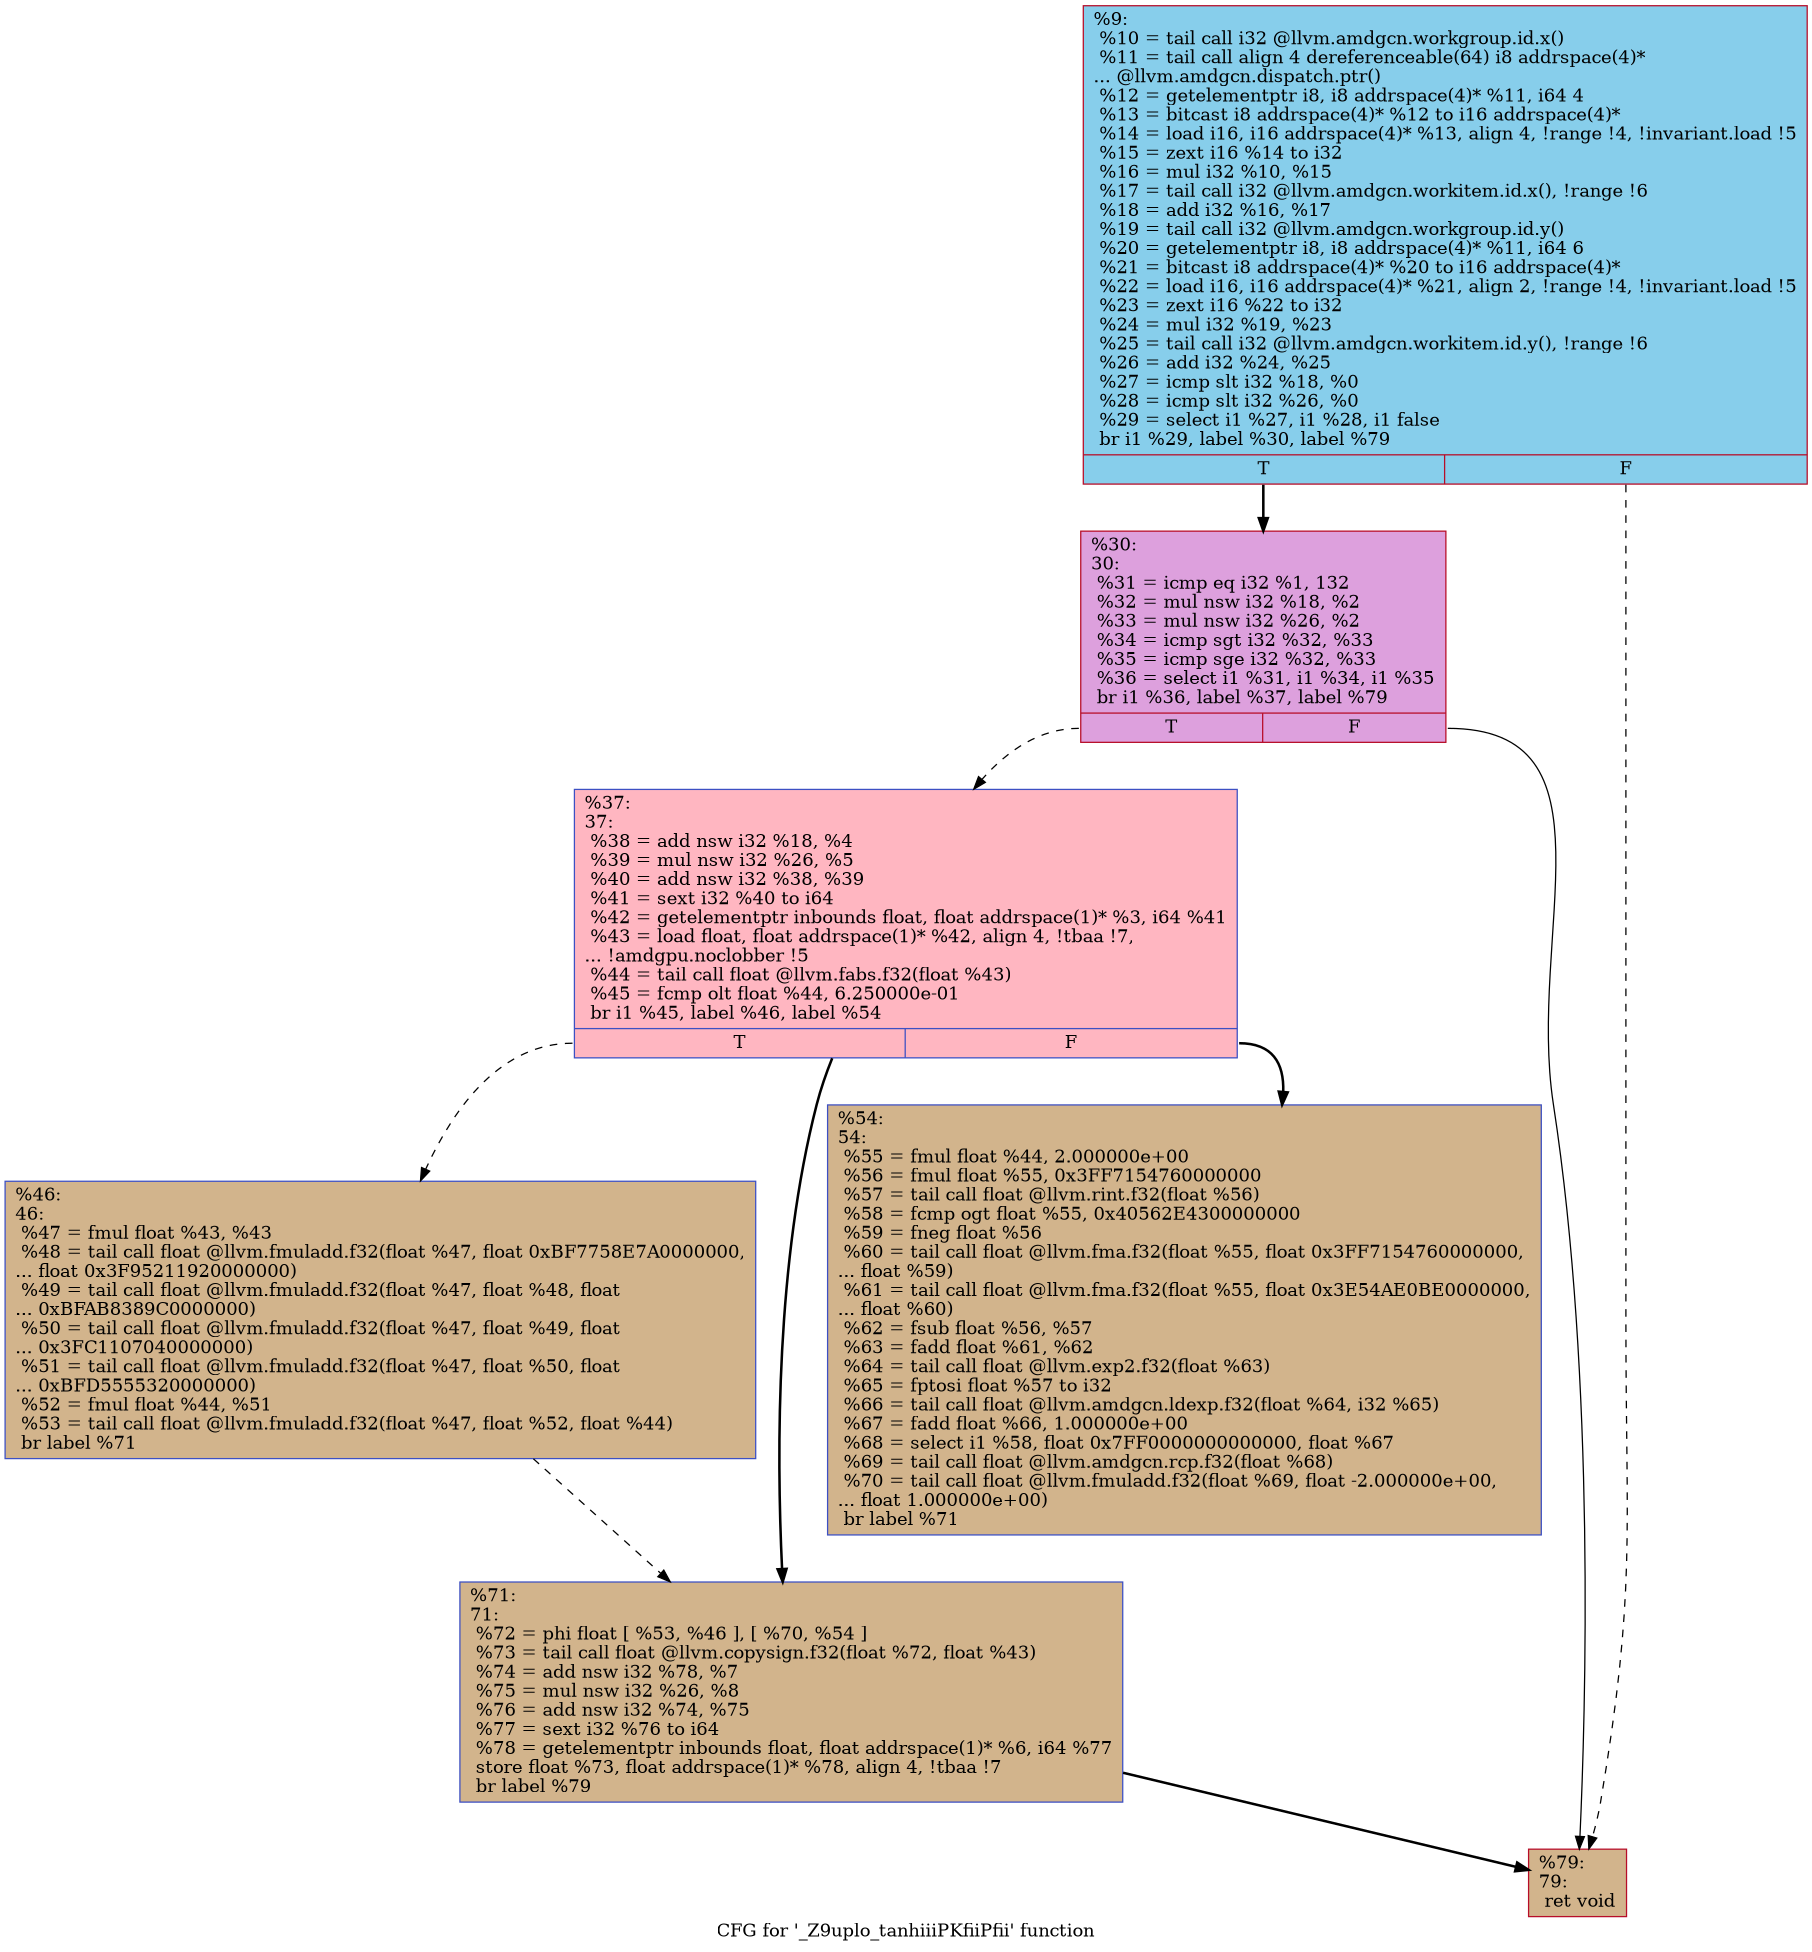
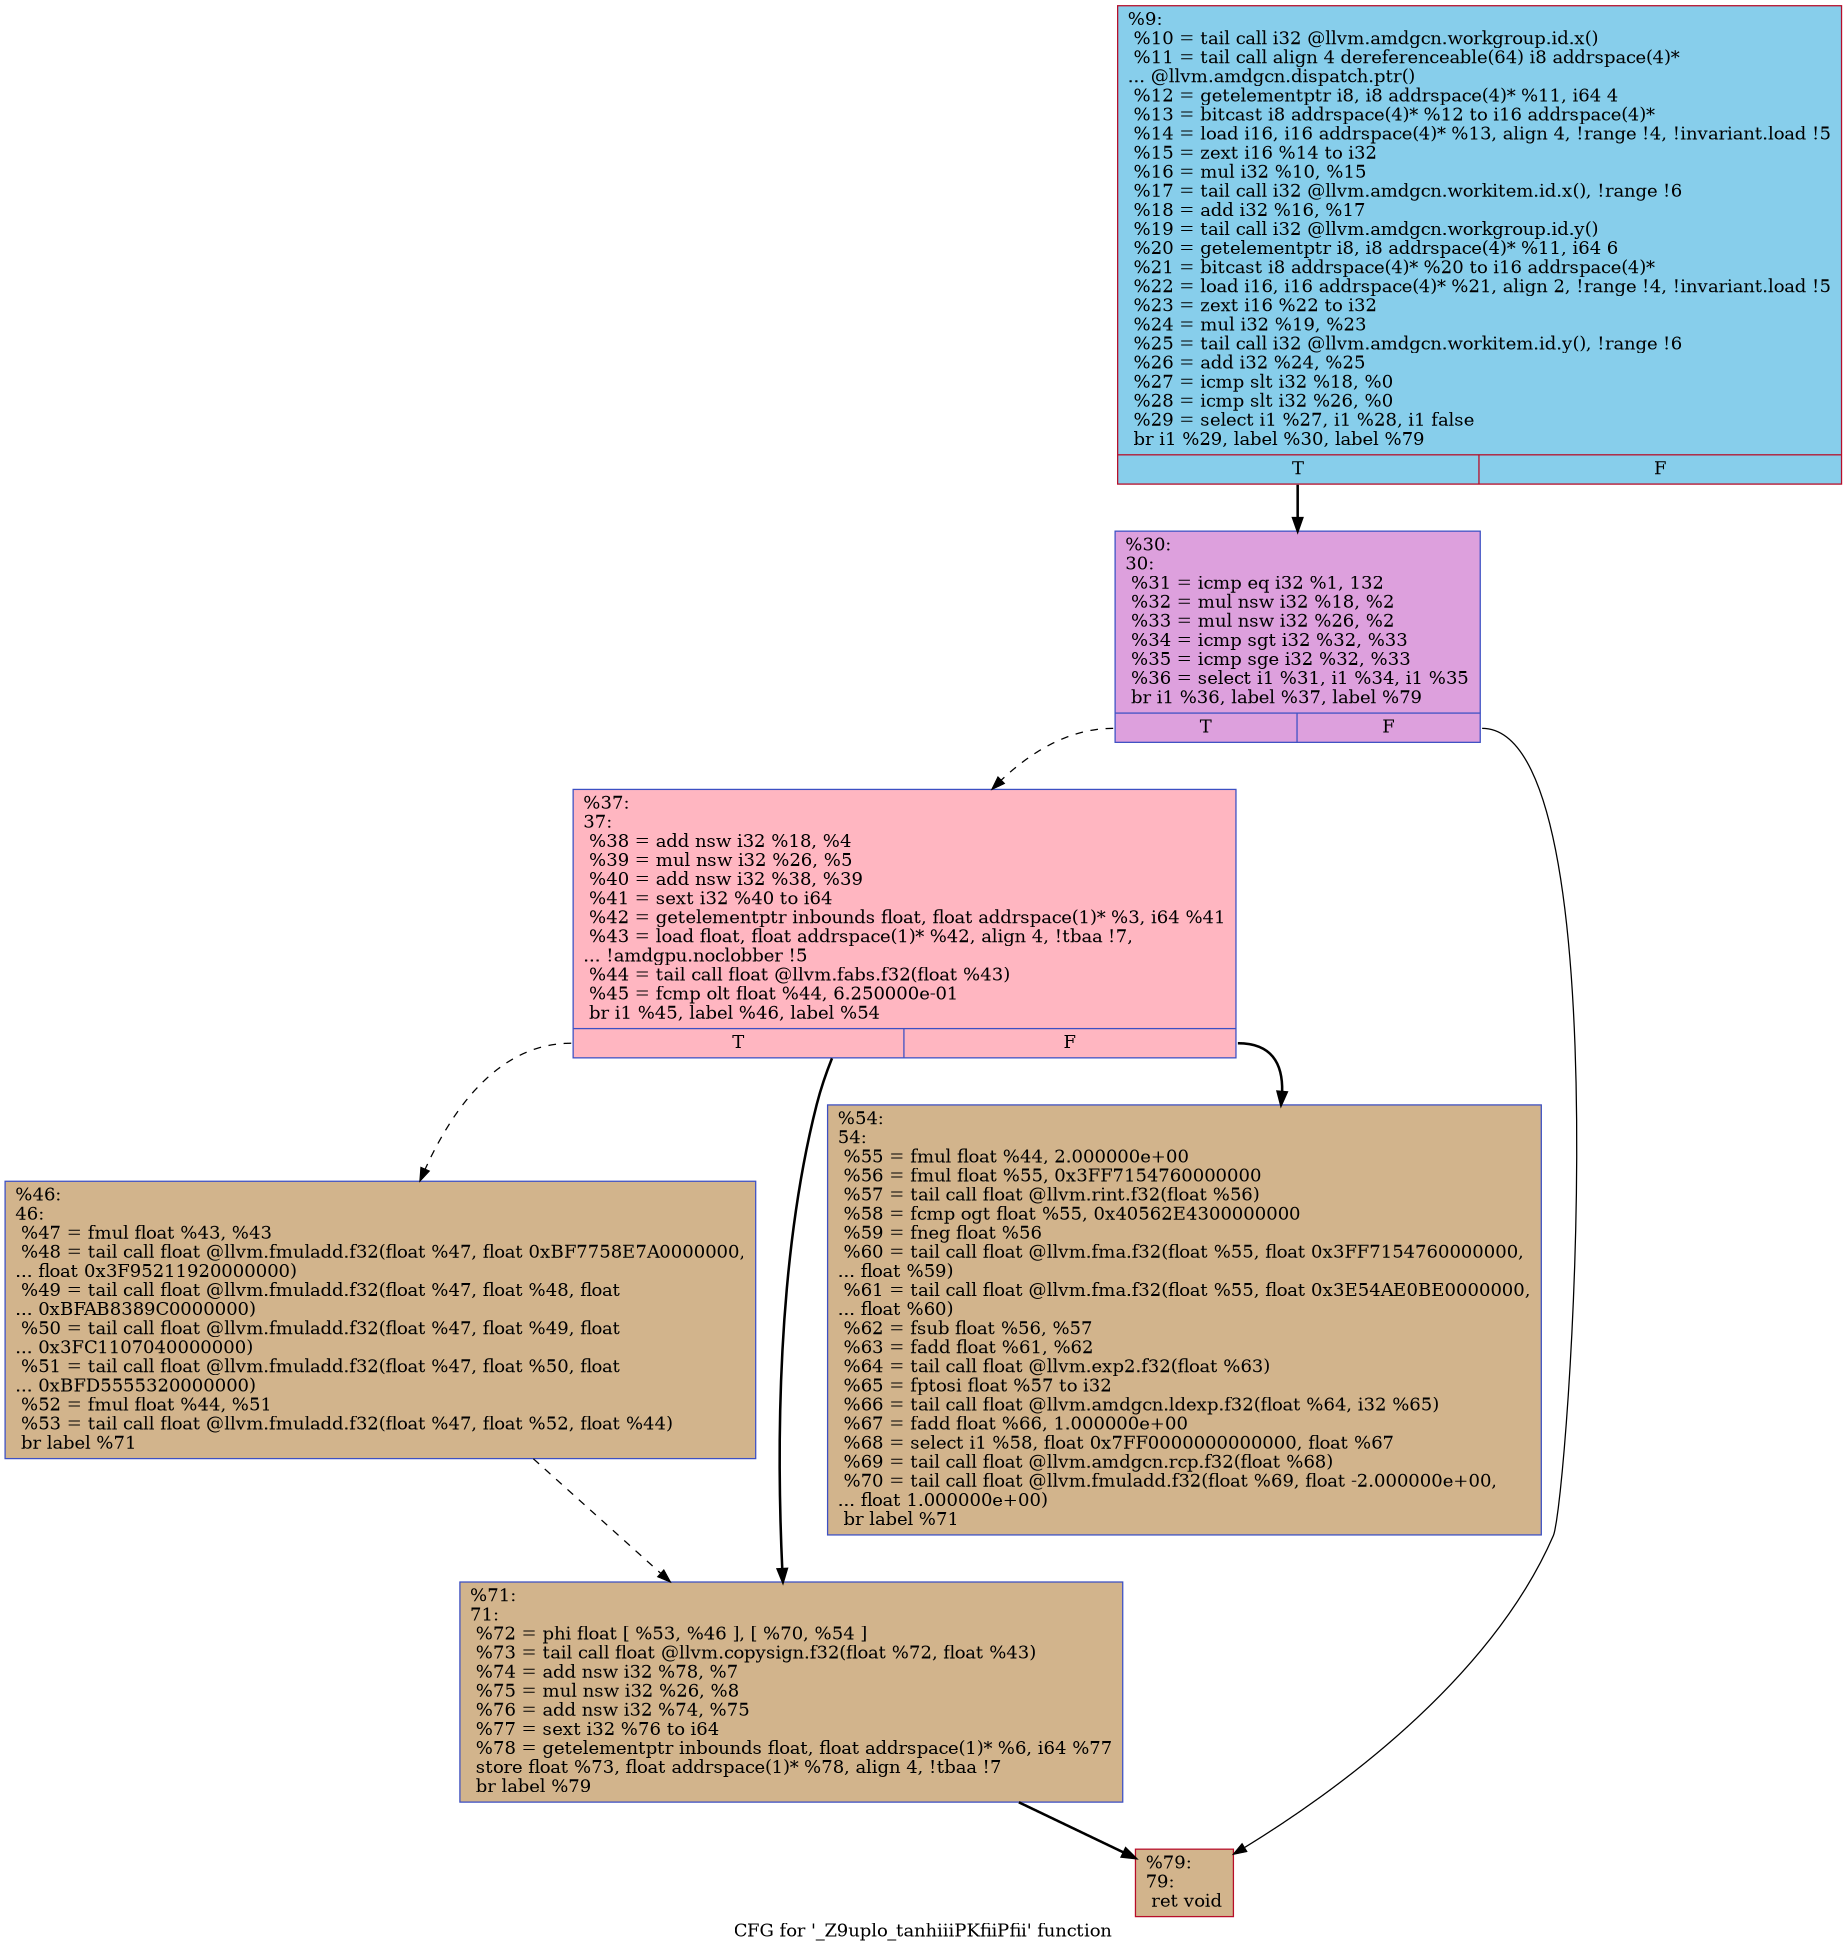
(1263, 637) -> (1298, 637)
(1626, 1162) -> none
